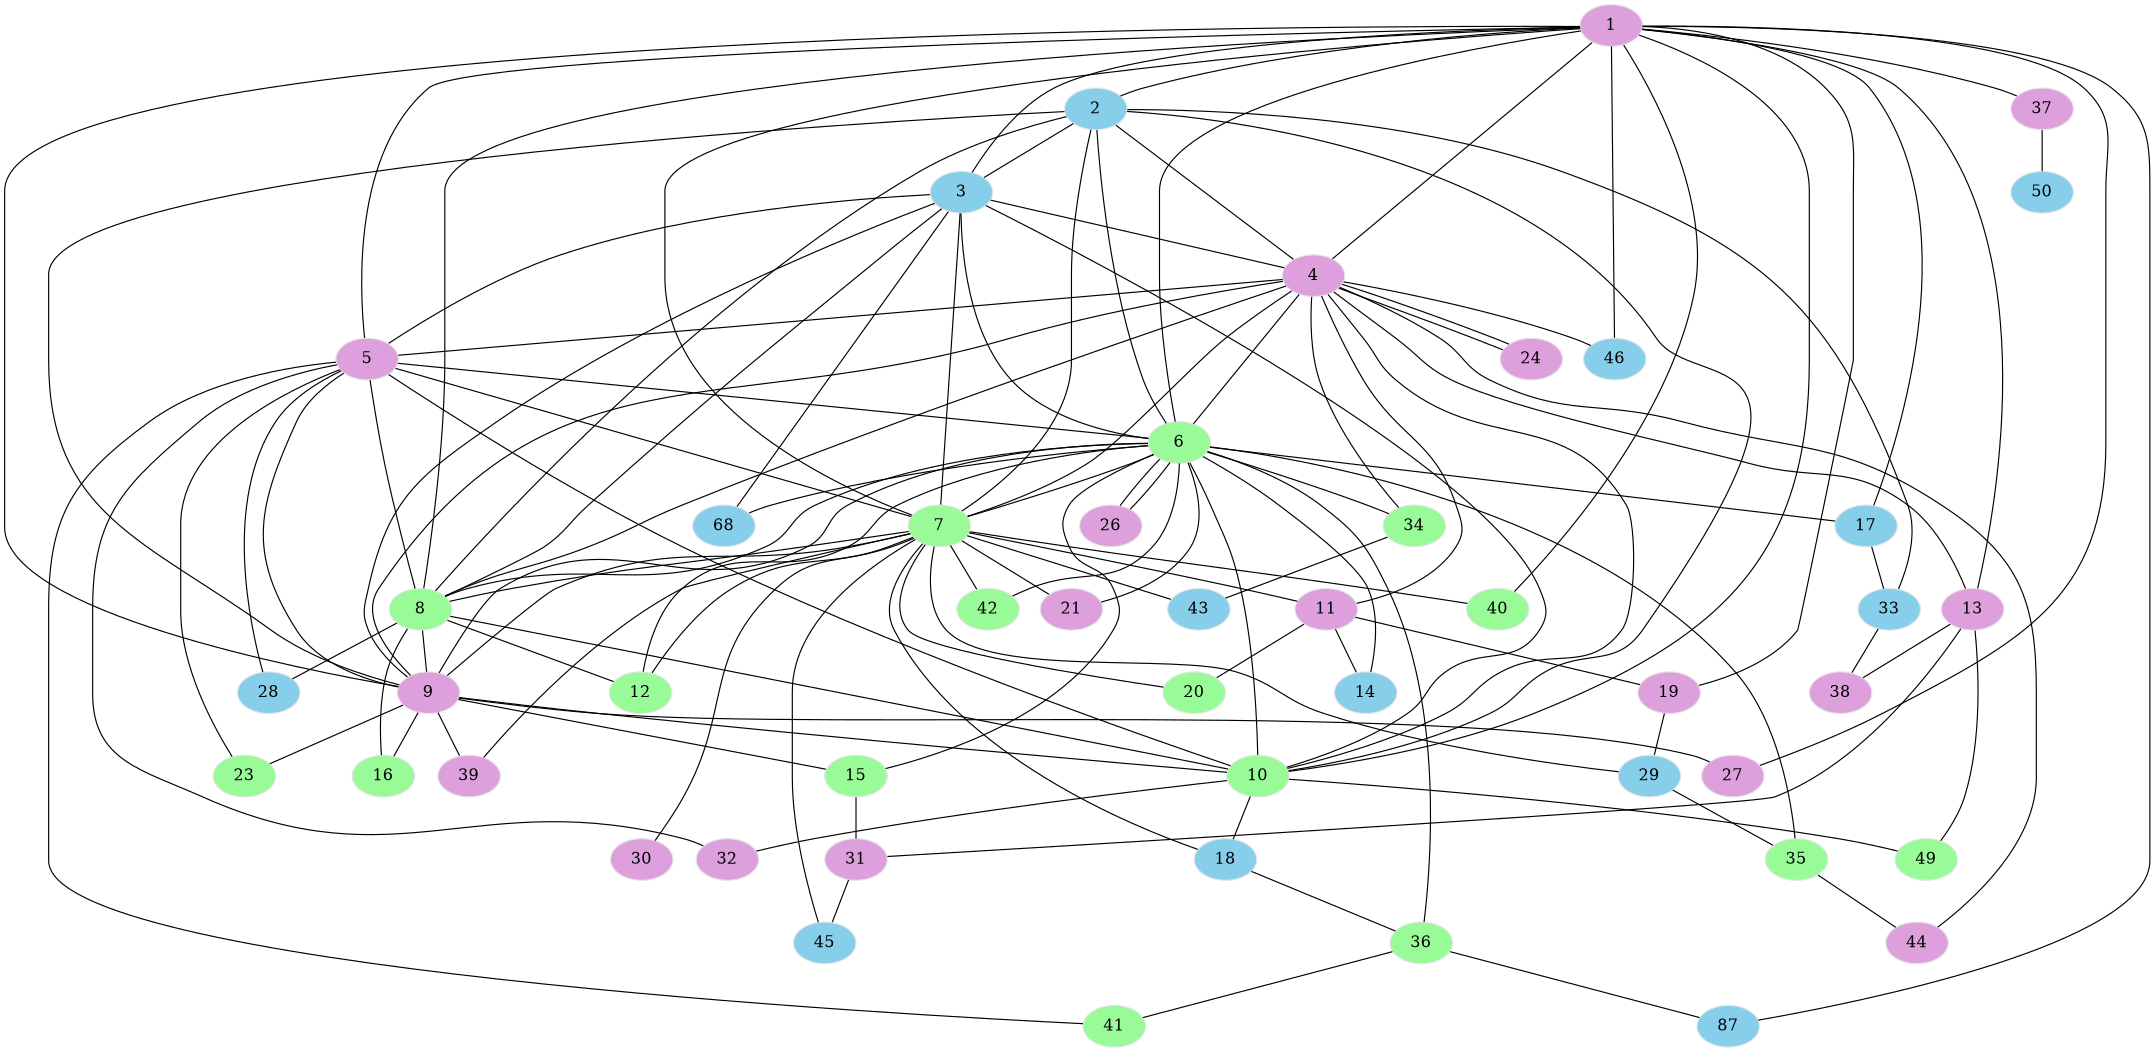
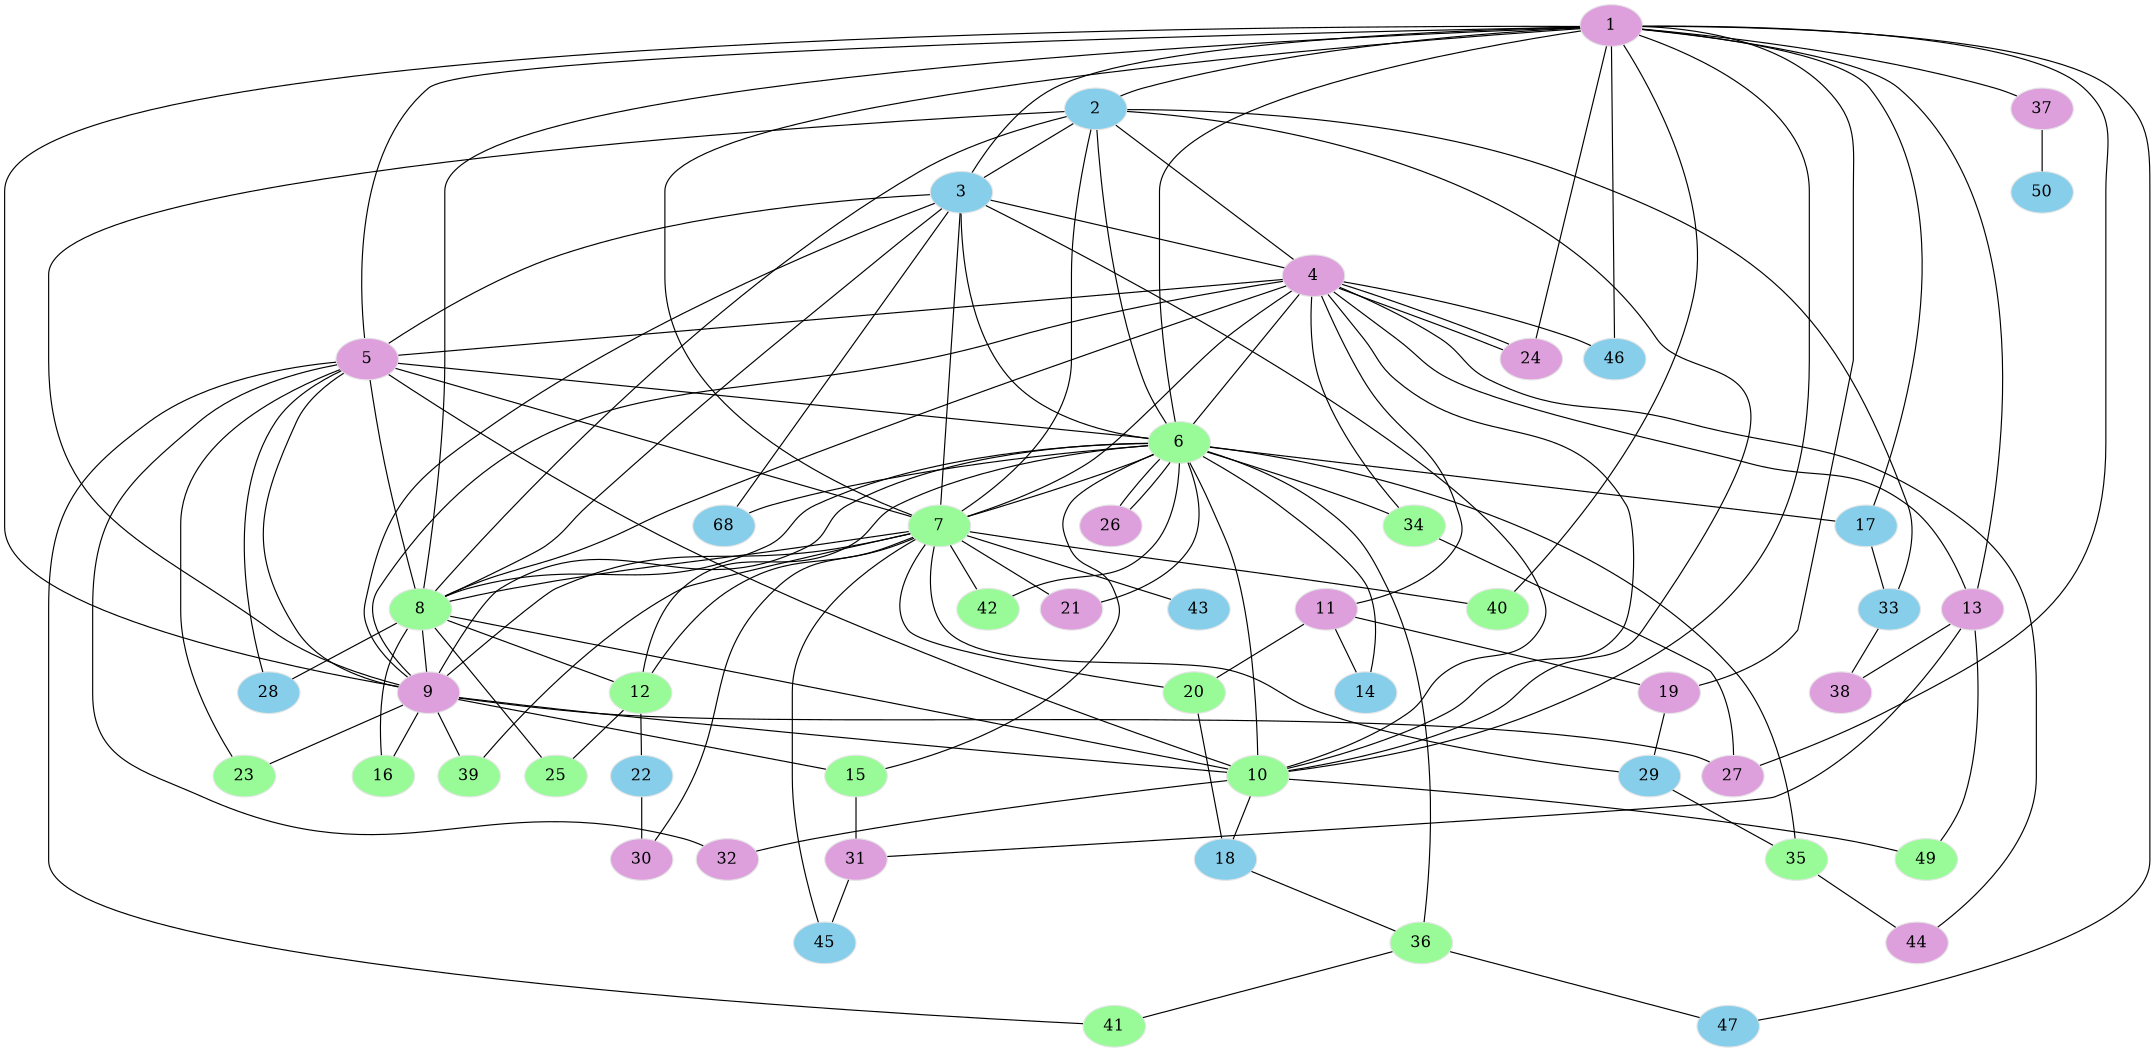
(1462, 151) -> (1571, 192)
(1142, 568) -> none
(1306, 568) -> (1615, 623)
(997, 745) -> (1213, 792)
(469, 776) -> (469, 776)
none -> (556, 776)
none -> (642, 776)
(1728, 1026) -> (1728, 1026)
